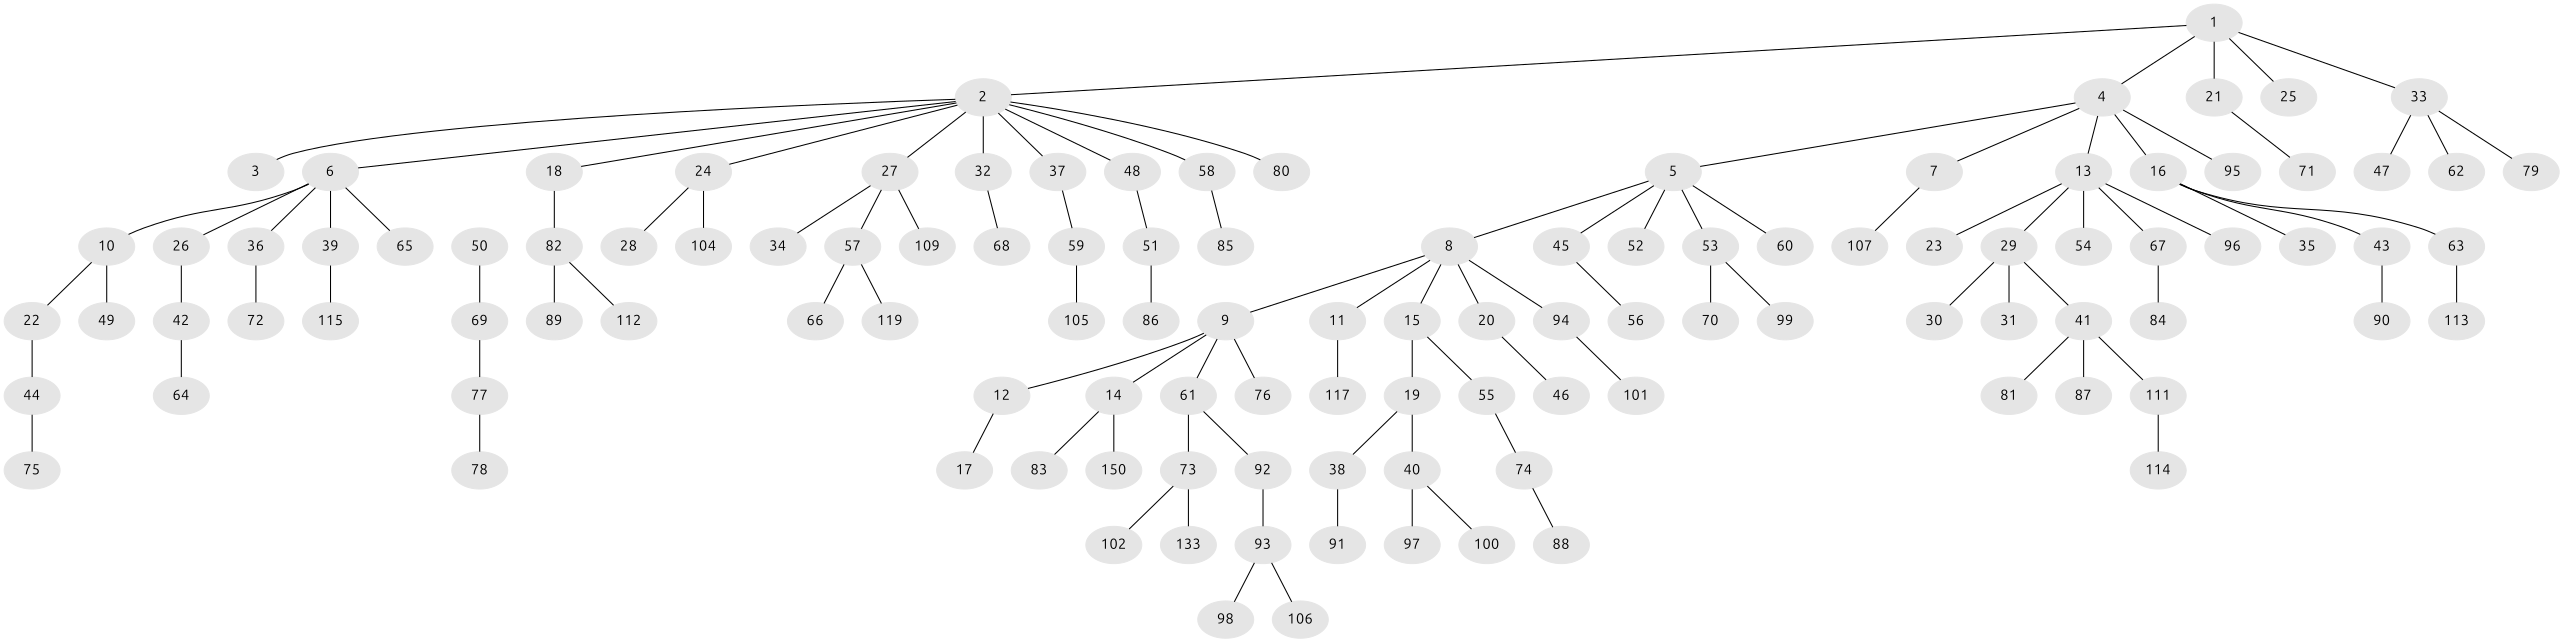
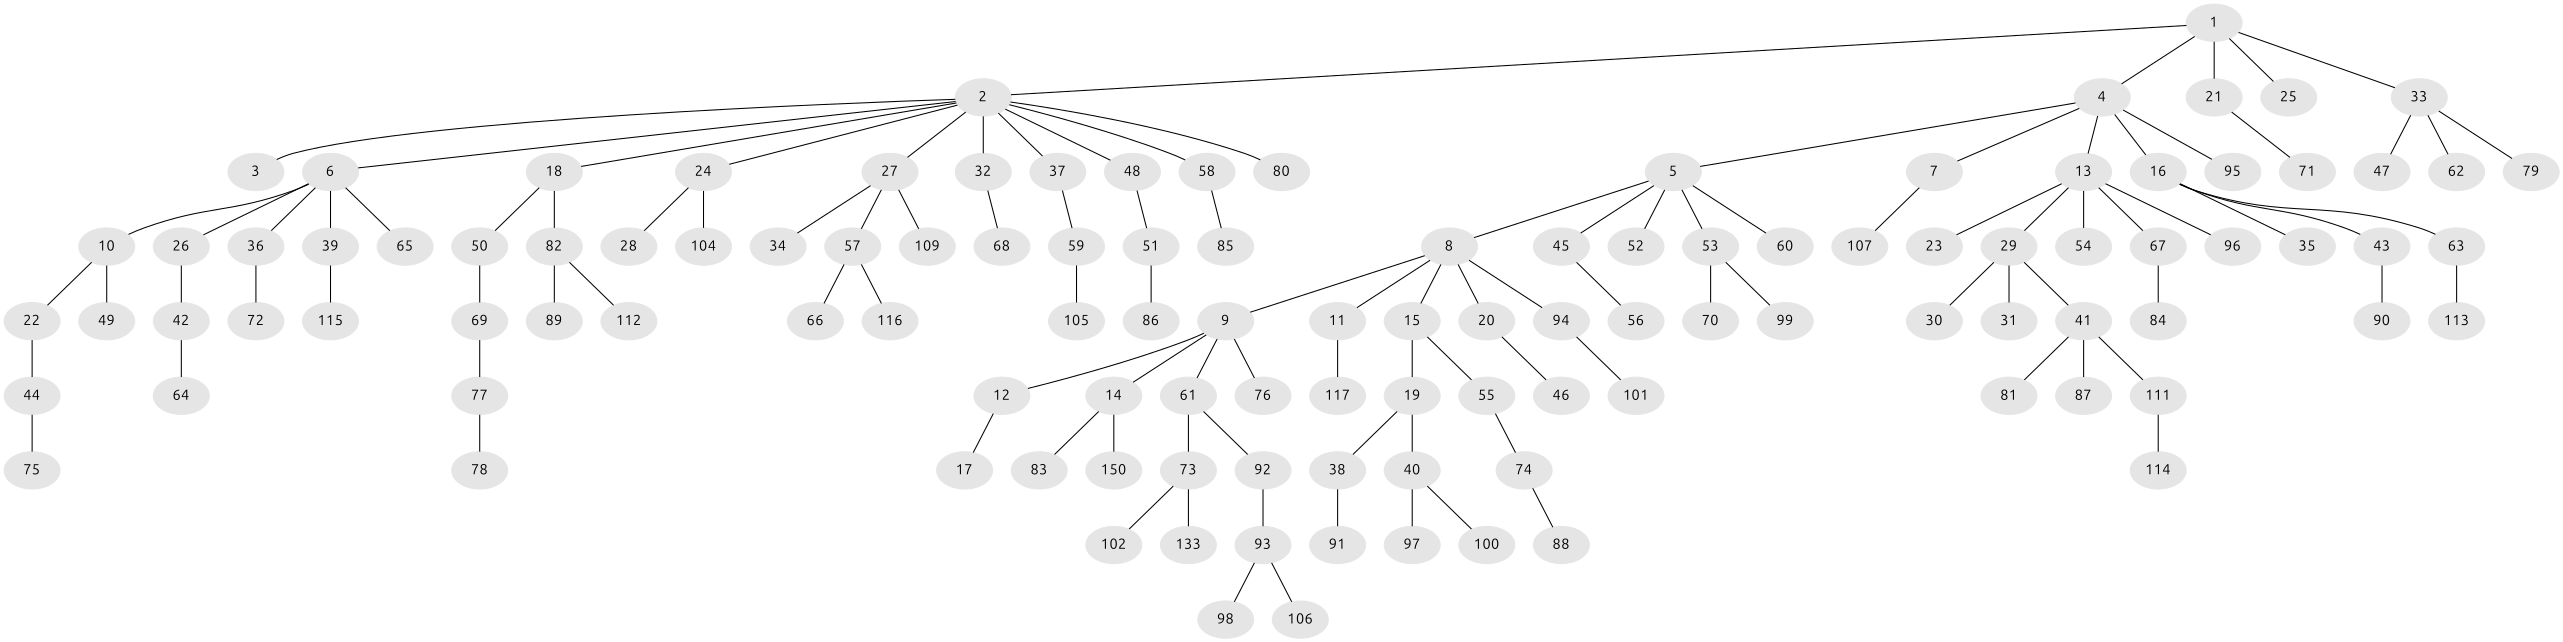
none -> (517, 209)
(890, 321) -> (890, 321)
